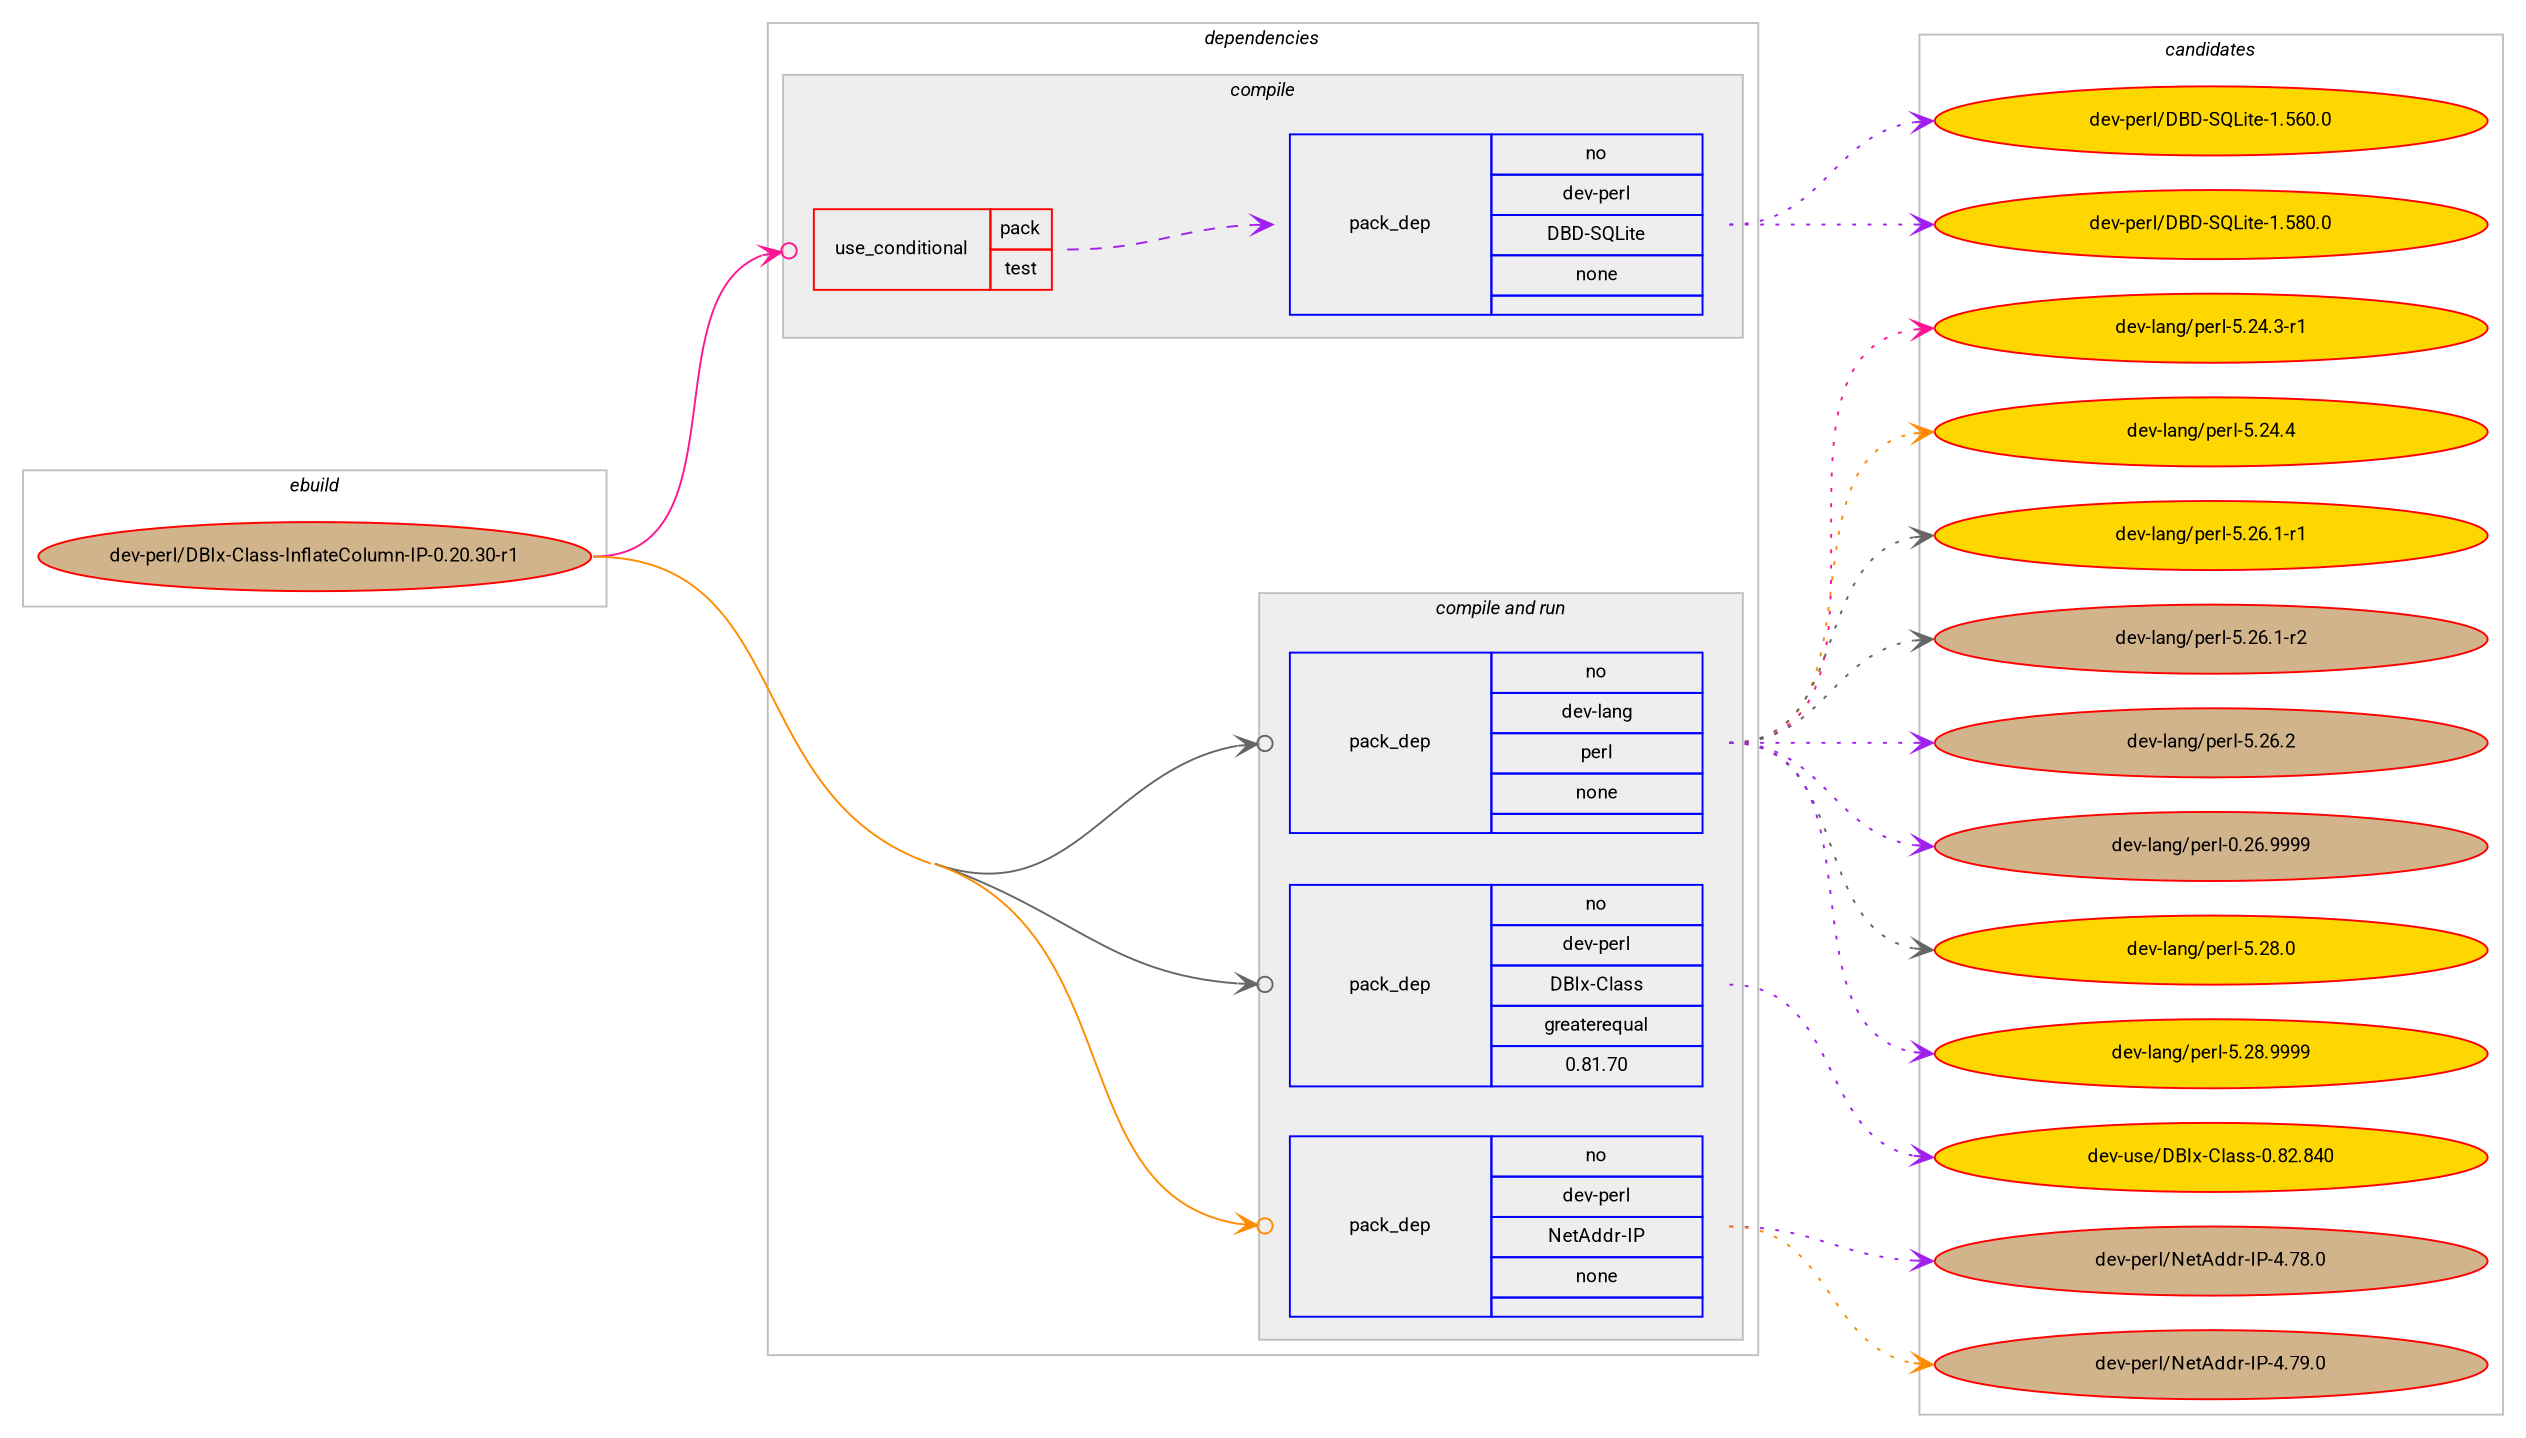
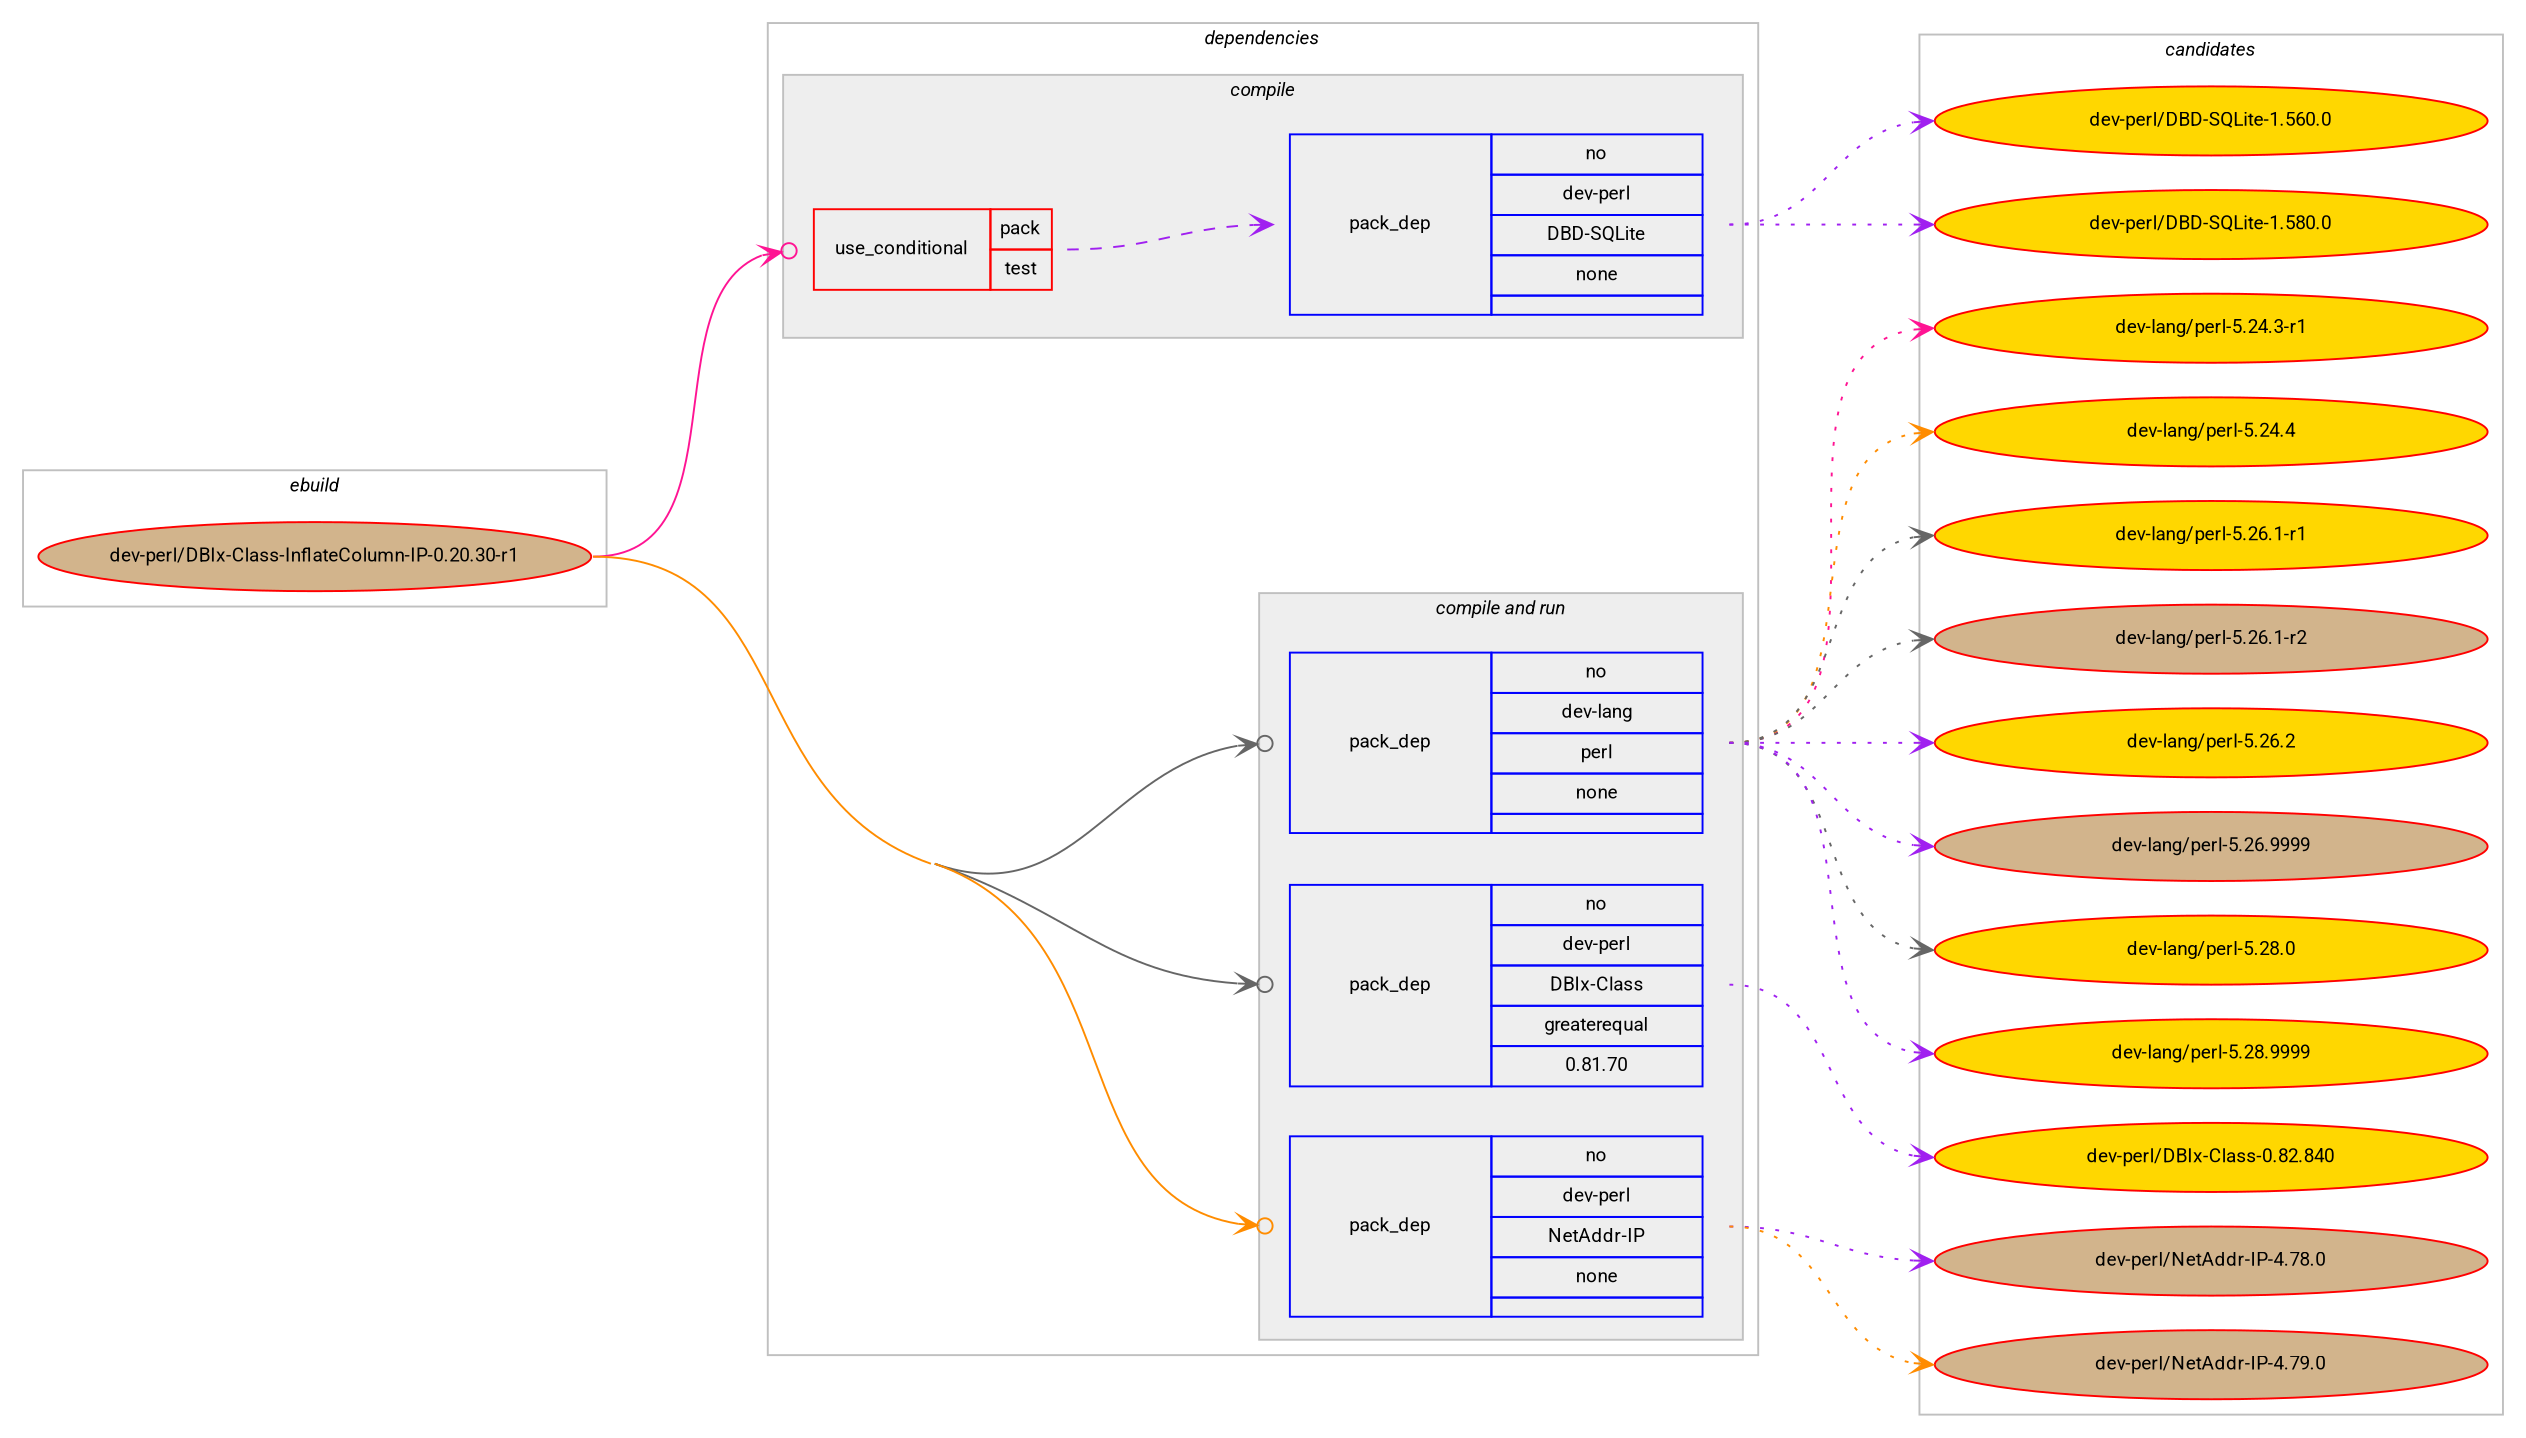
(2211, 743) -> (2211, 743)
(2211, 846) -> (2211, 846)
(2211, 1157) -> (2211, 1157)
